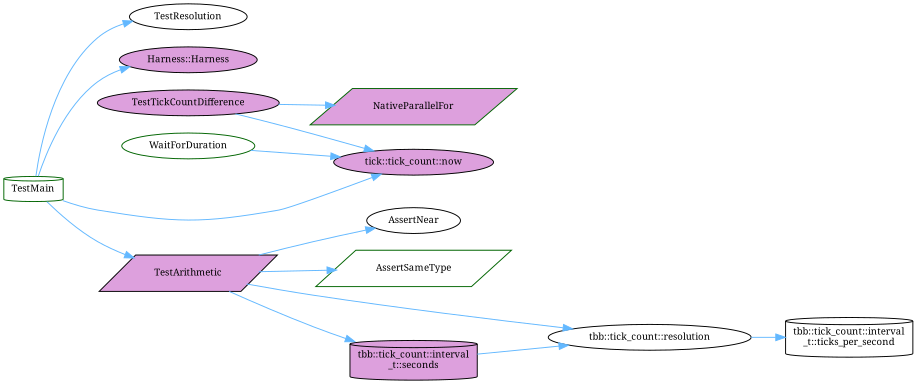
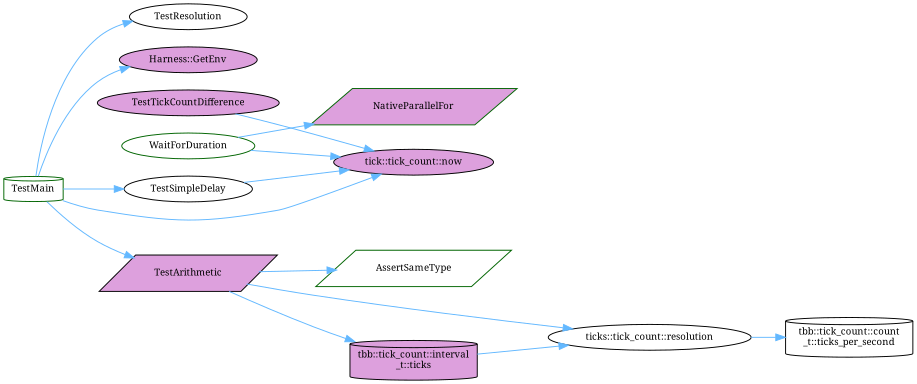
(188, 60) -> (188, 60)
(302, 105) -> (271, 132)
none -> (188, 189)
(414, 221) -> none
(650, 337) -> (650, 337)
(849, 337) -> (849, 337)
(414, 360) -> (414, 360)
